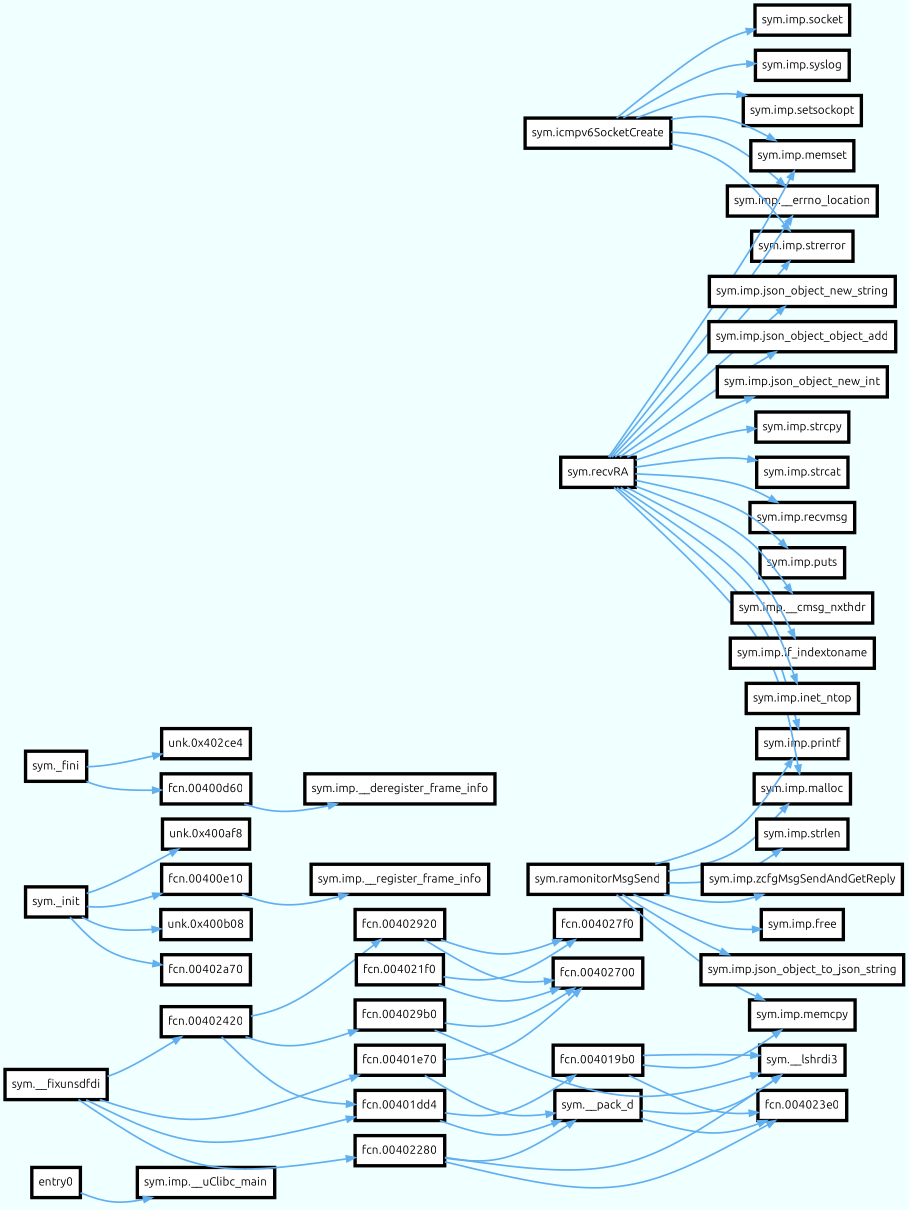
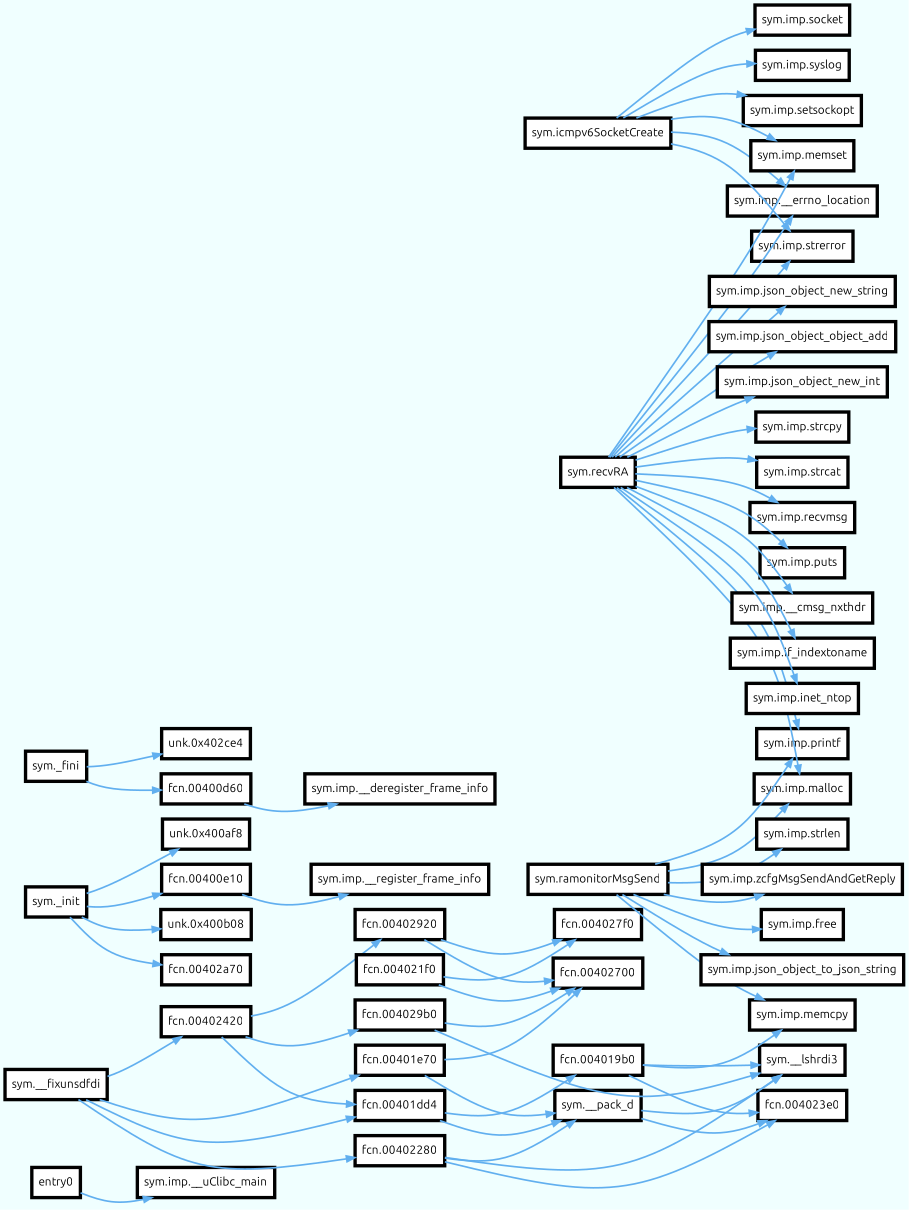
(697, 1055) -> (697, 1066)
